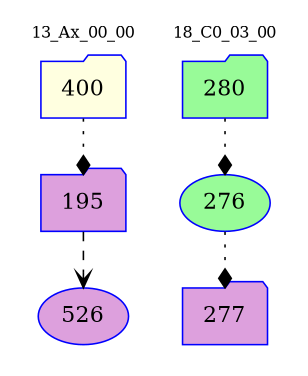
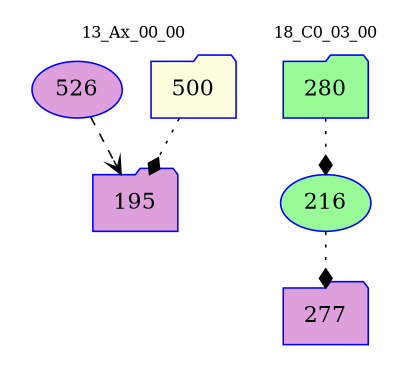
(83, 90) -> (194, 90)
(225, 203) -> (326, 203)
(83, 252) -> (102, 139)
